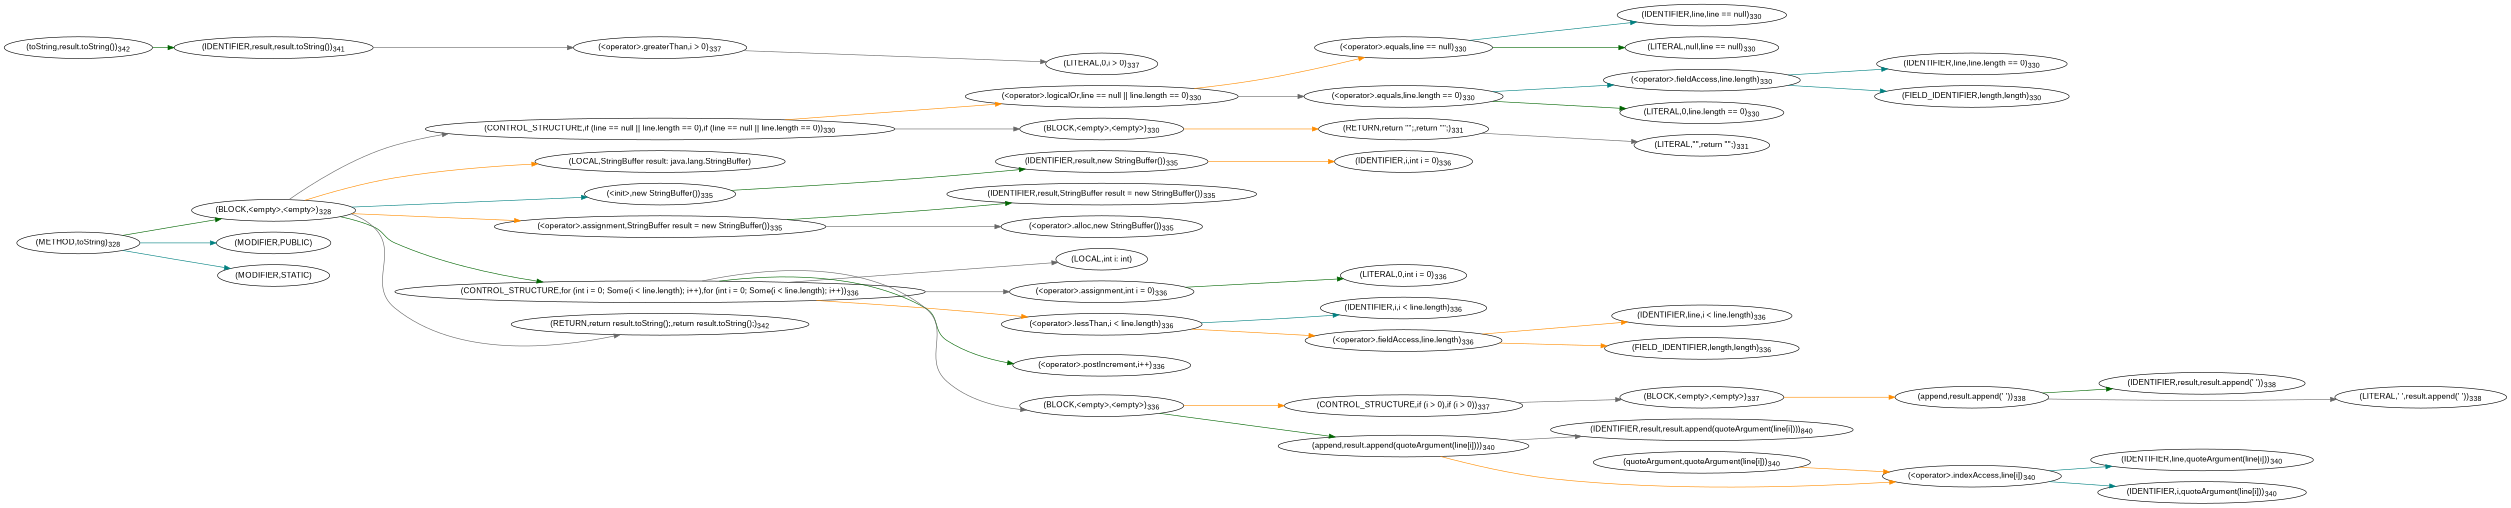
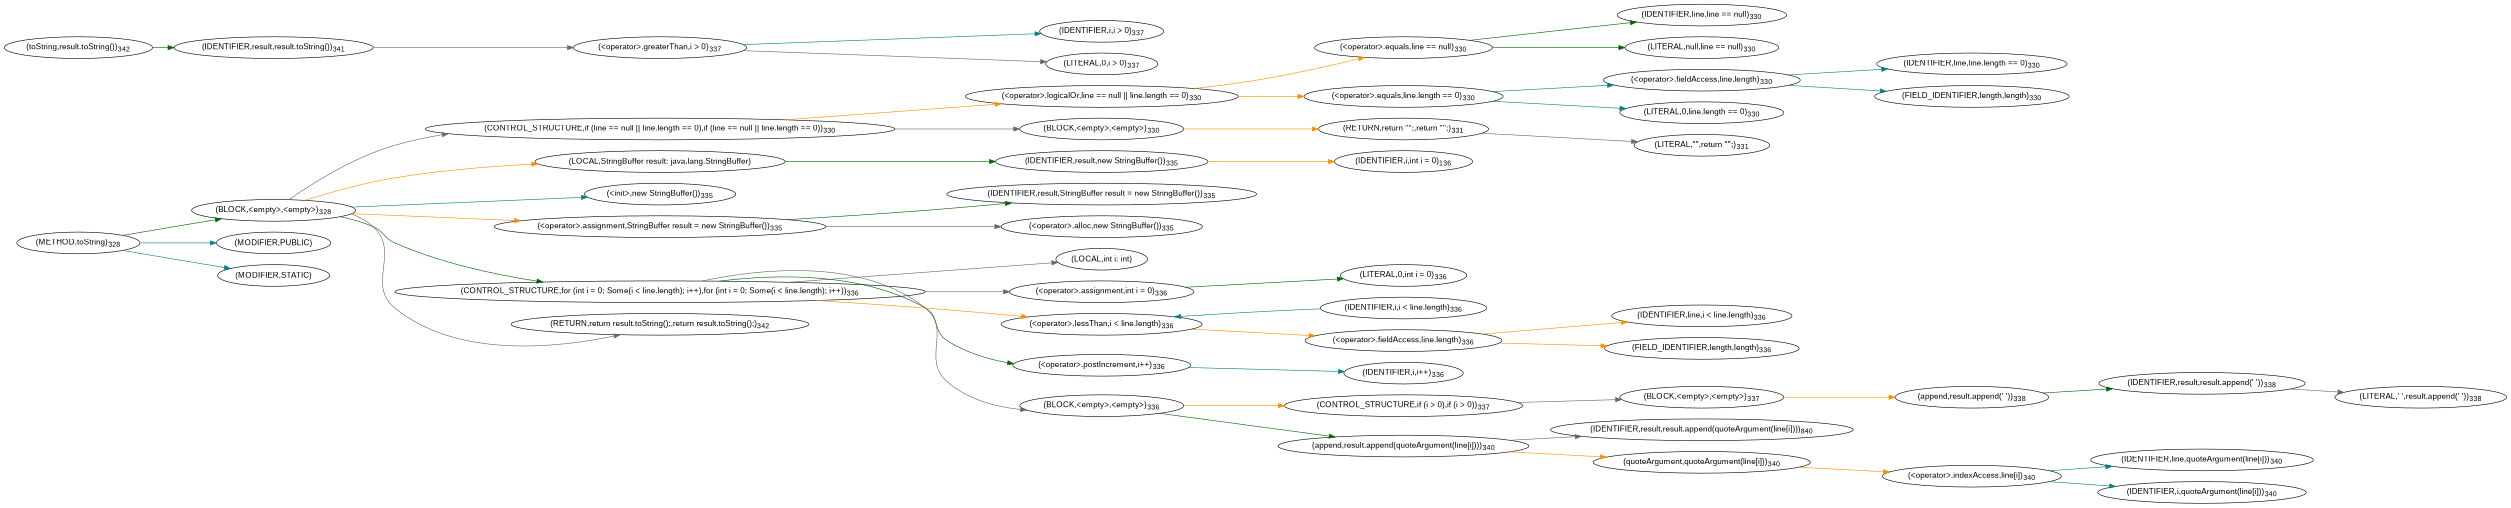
none -> (1102, 31)
(1550, 31) -> (1550, 31)
(1268, 96) -> (1268, 96)
(1556, 105) -> (1556, 105)
(1445, 161) -> (1445, 161)
(875, 181) -> (887, 162)
(1267, 319) -> (1251, 312)
none -> (1404, 373)
(2189, 400) -> (2314, 390)
(1664, 486) -> (1555, 454)
